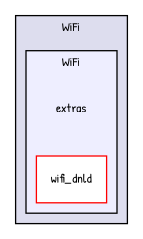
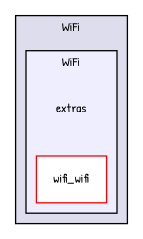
(71, 179) -> (71, 179)
